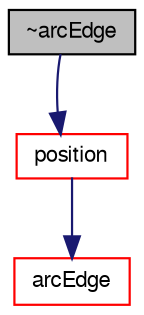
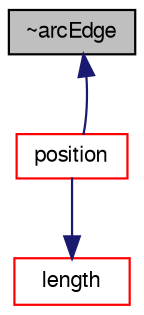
(57, 83) -> (87, 106)
(72, 282) -> (72, 282)
